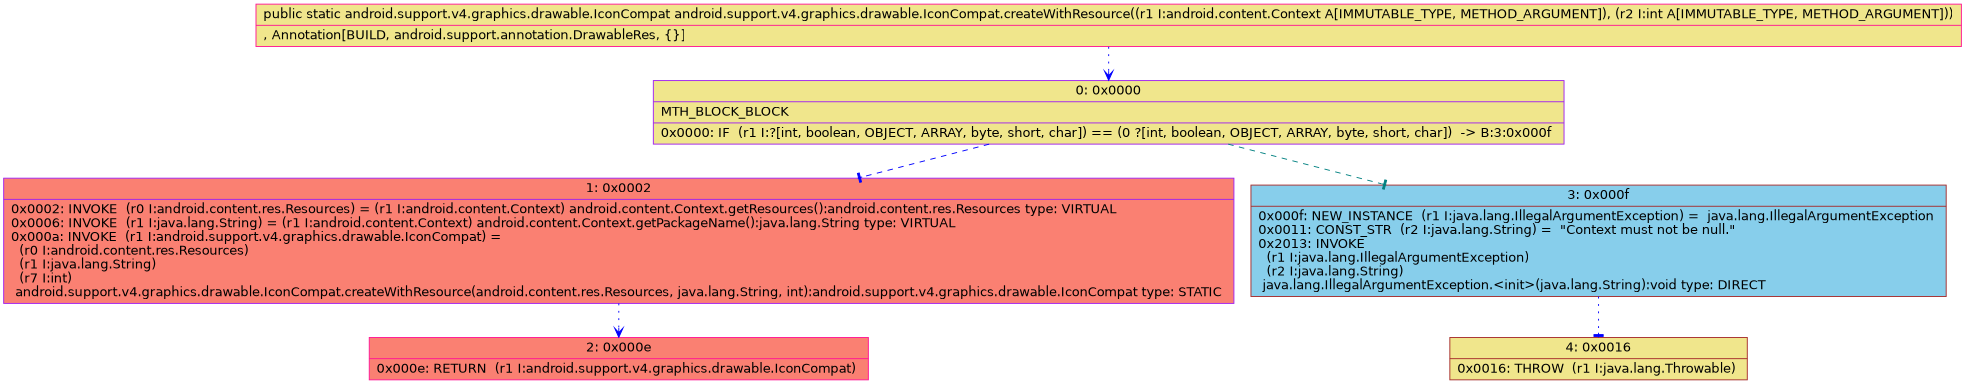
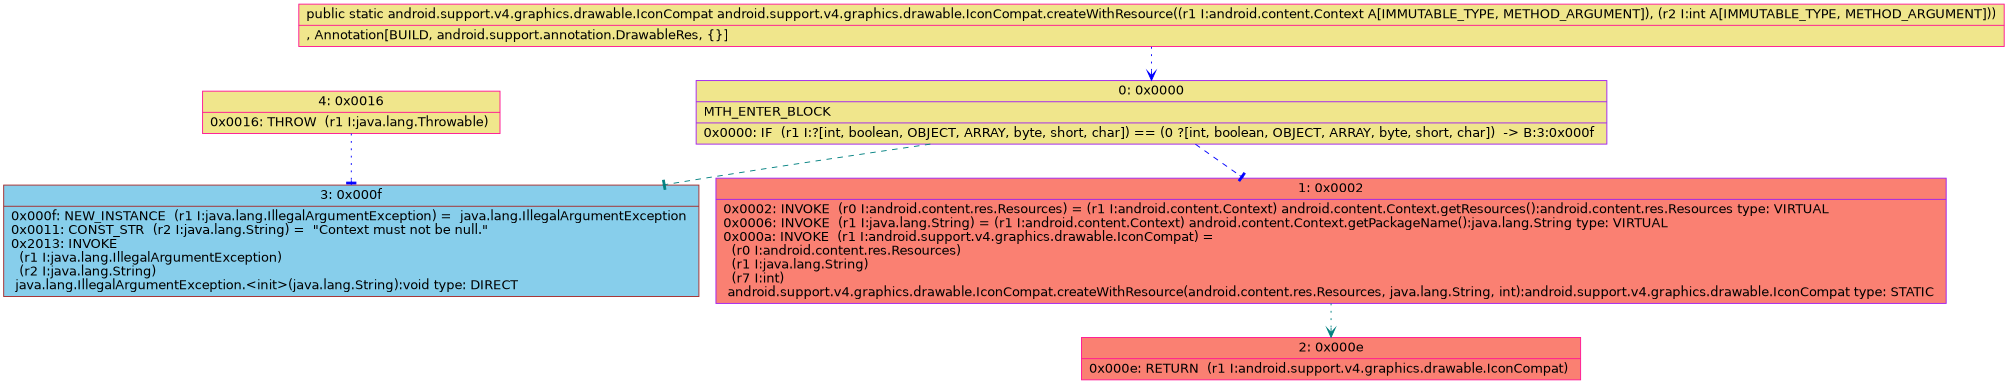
(725, 112) -> (768, 112)
(1599, 315) -> (351, 157)
(619, 316) -> (1331, 316)
(1599, 359) -> (351, 112)
